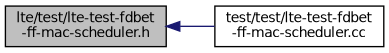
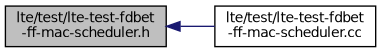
(299, 26) -> (295, 26)
